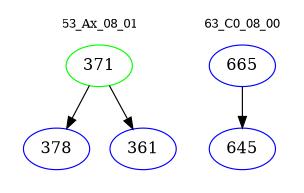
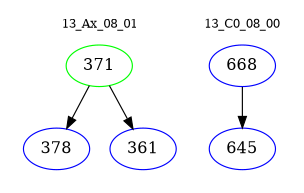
(100, 25) -> (100, 25)
(242, 25) -> (242, 25)
(242, 66) -> (242, 66)
